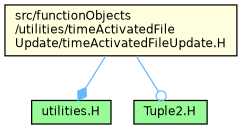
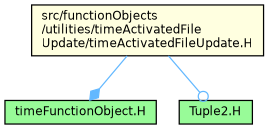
(71, 112) -> (81, 112)
